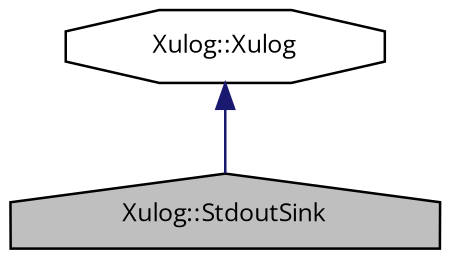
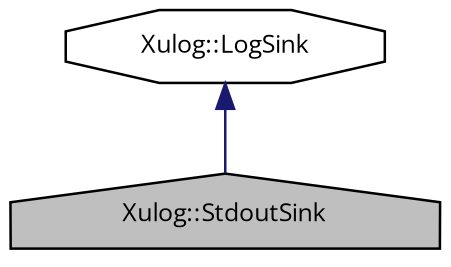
(225, 46) -> (225, 46)
